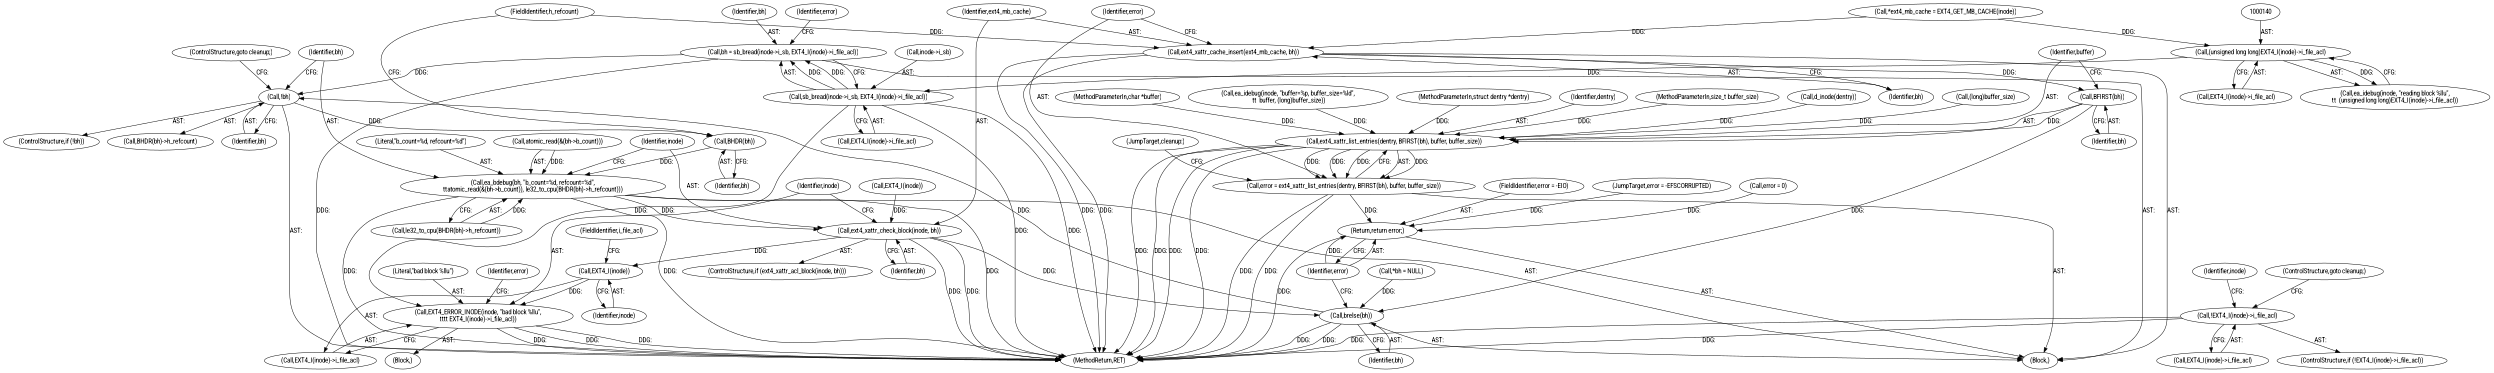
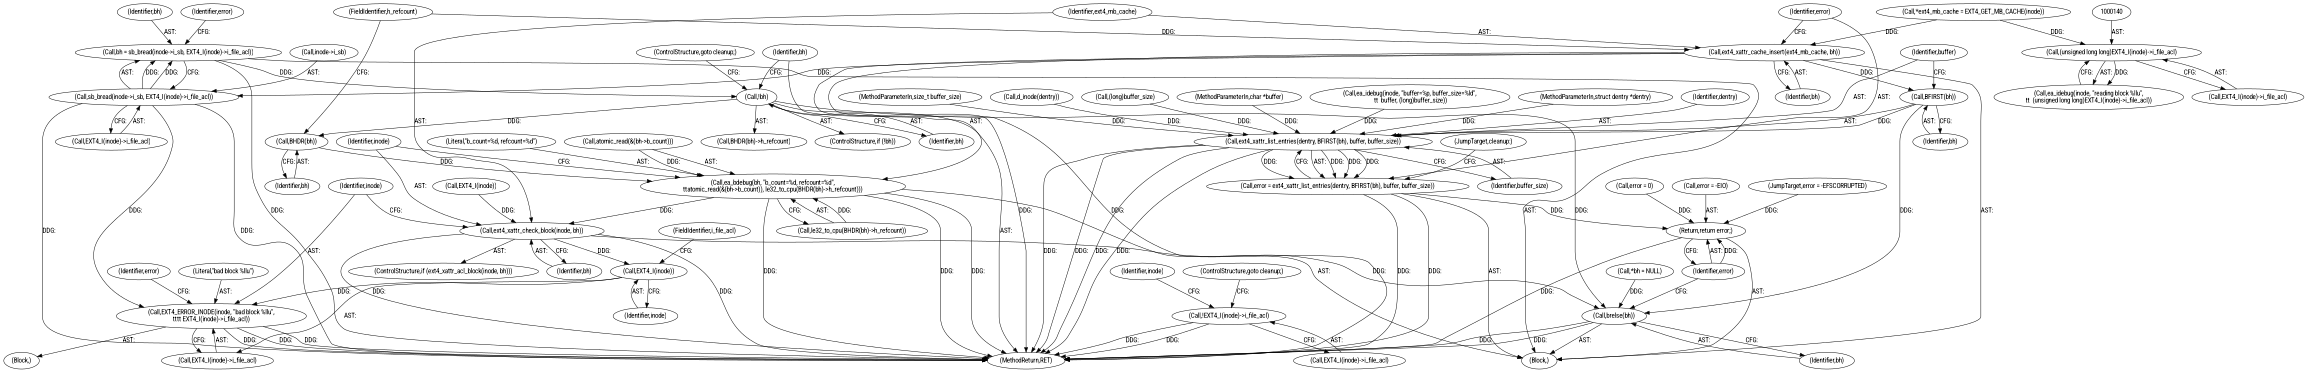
(1527, 71) -> (819, 69)
(827, 152) -> (1241, 114)
none -> (1520, 186)
(1534, 186) -> (1706, 186)
(2362, 361) -> none
